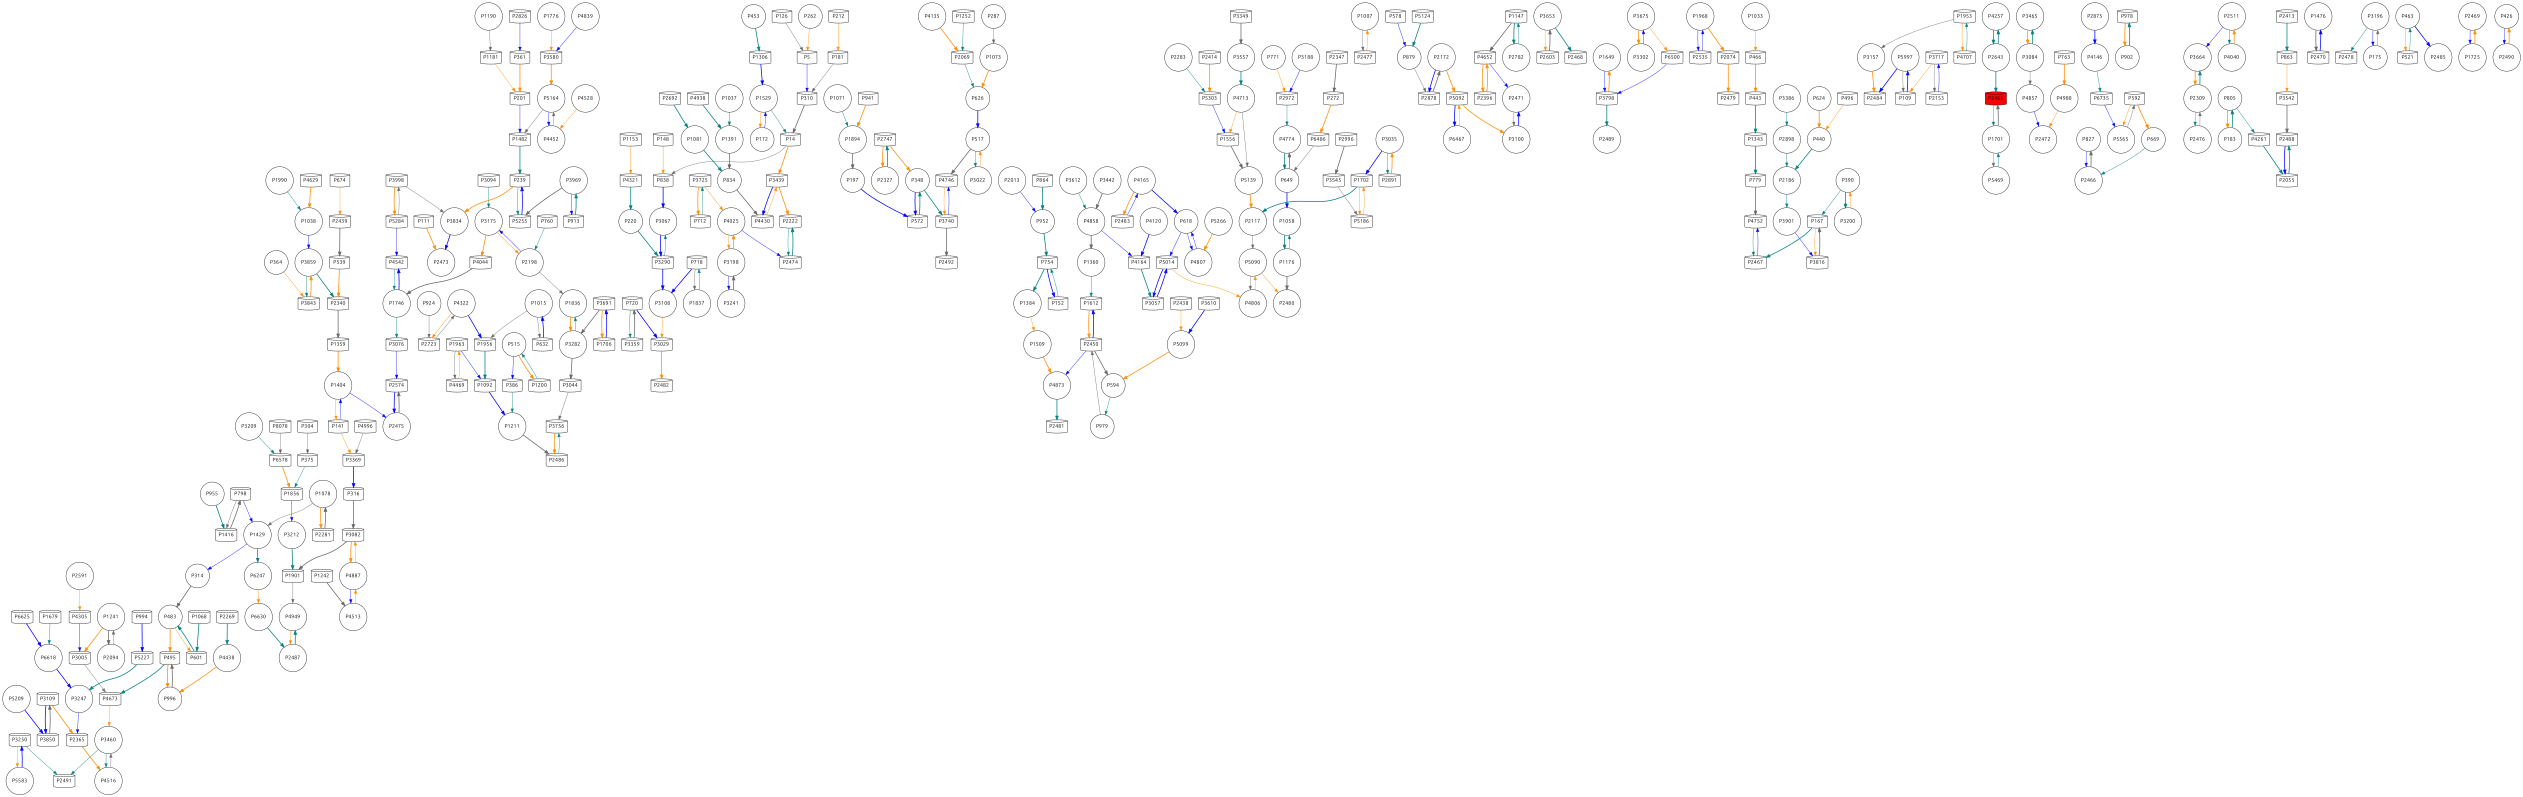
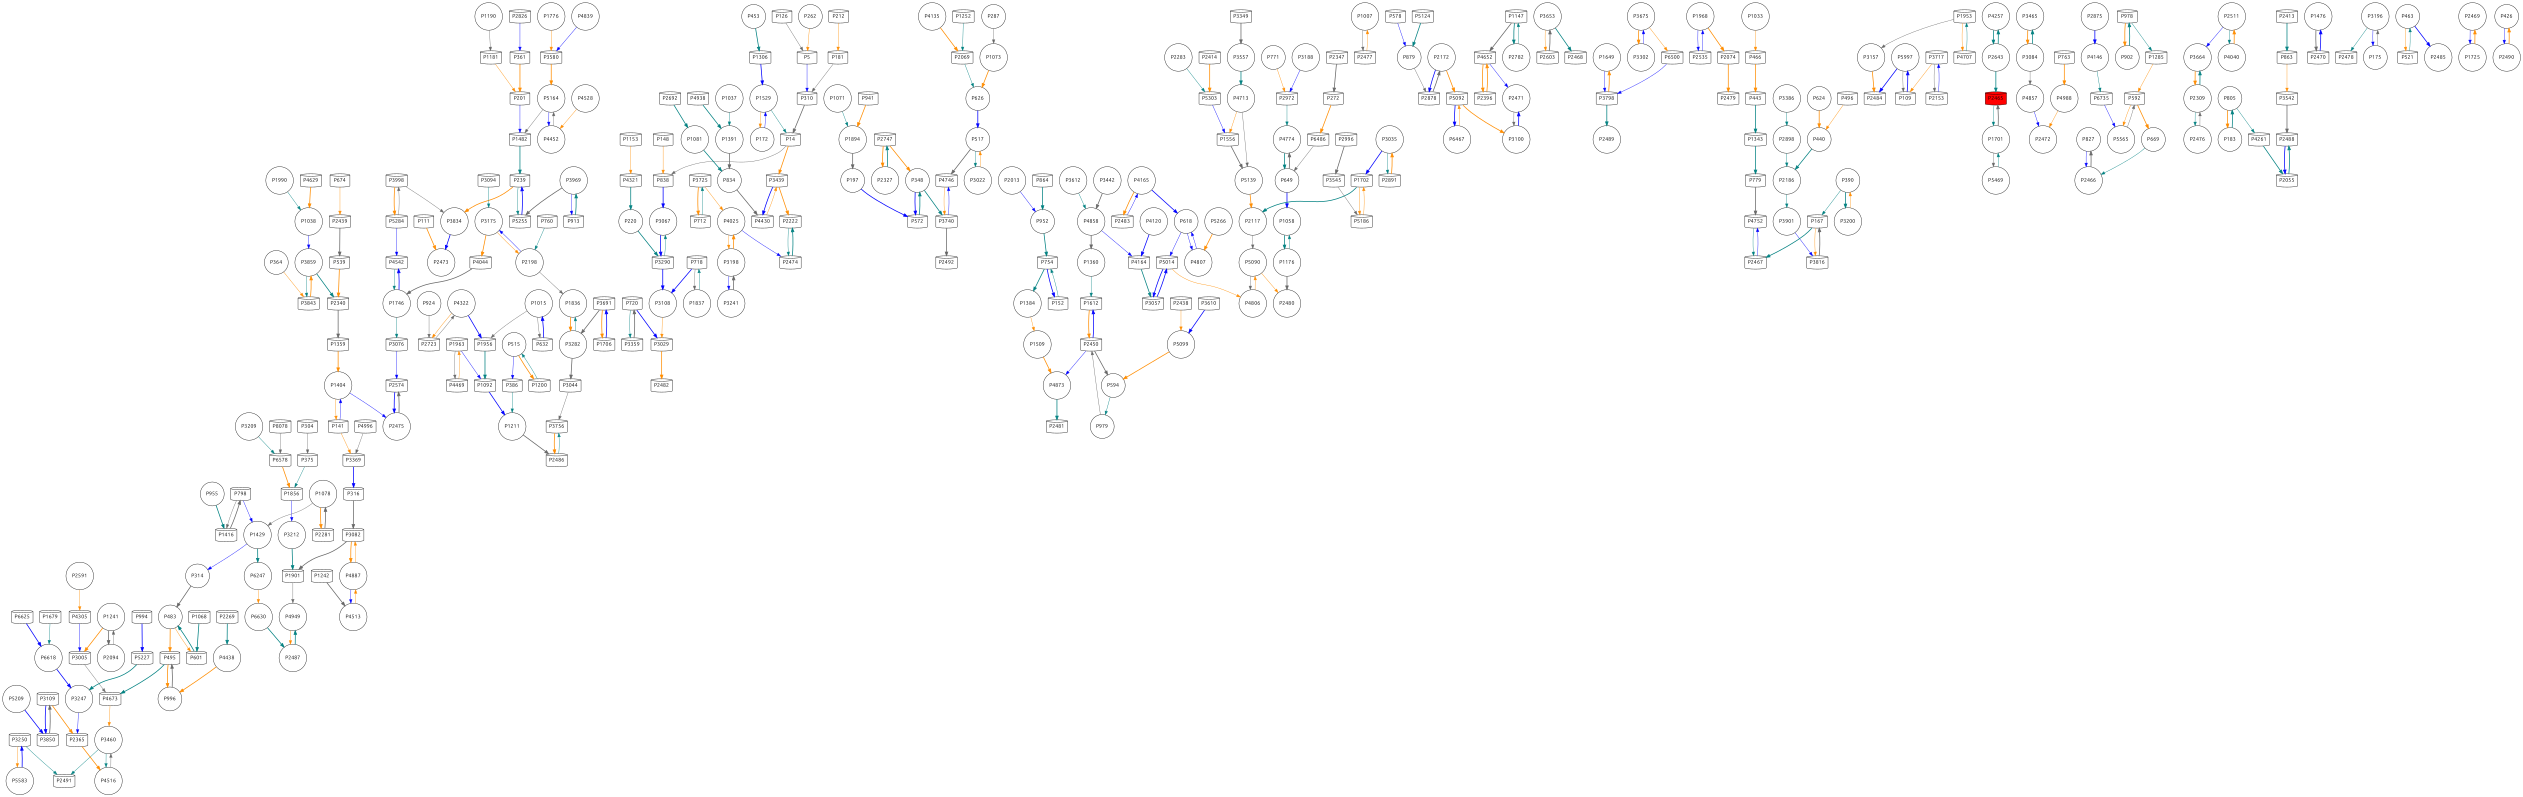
none -> (2156, 57)
